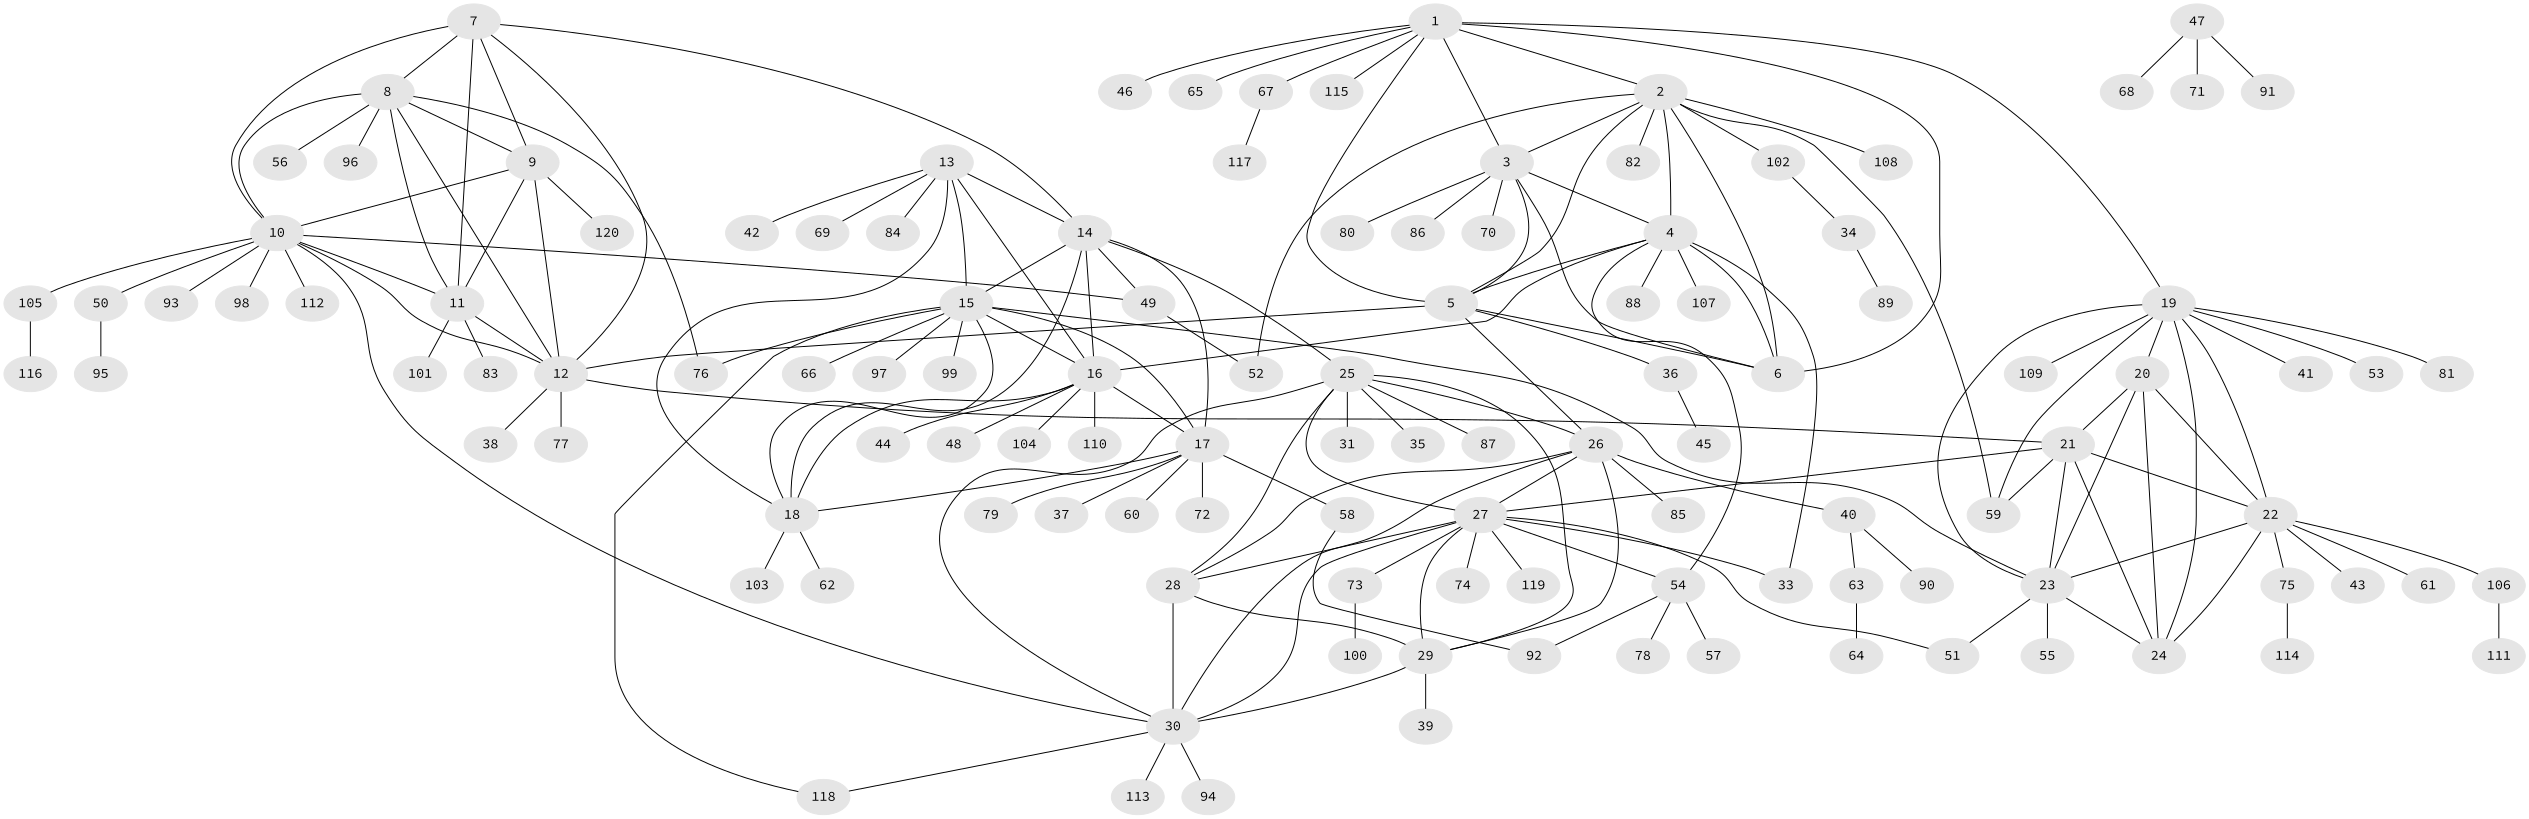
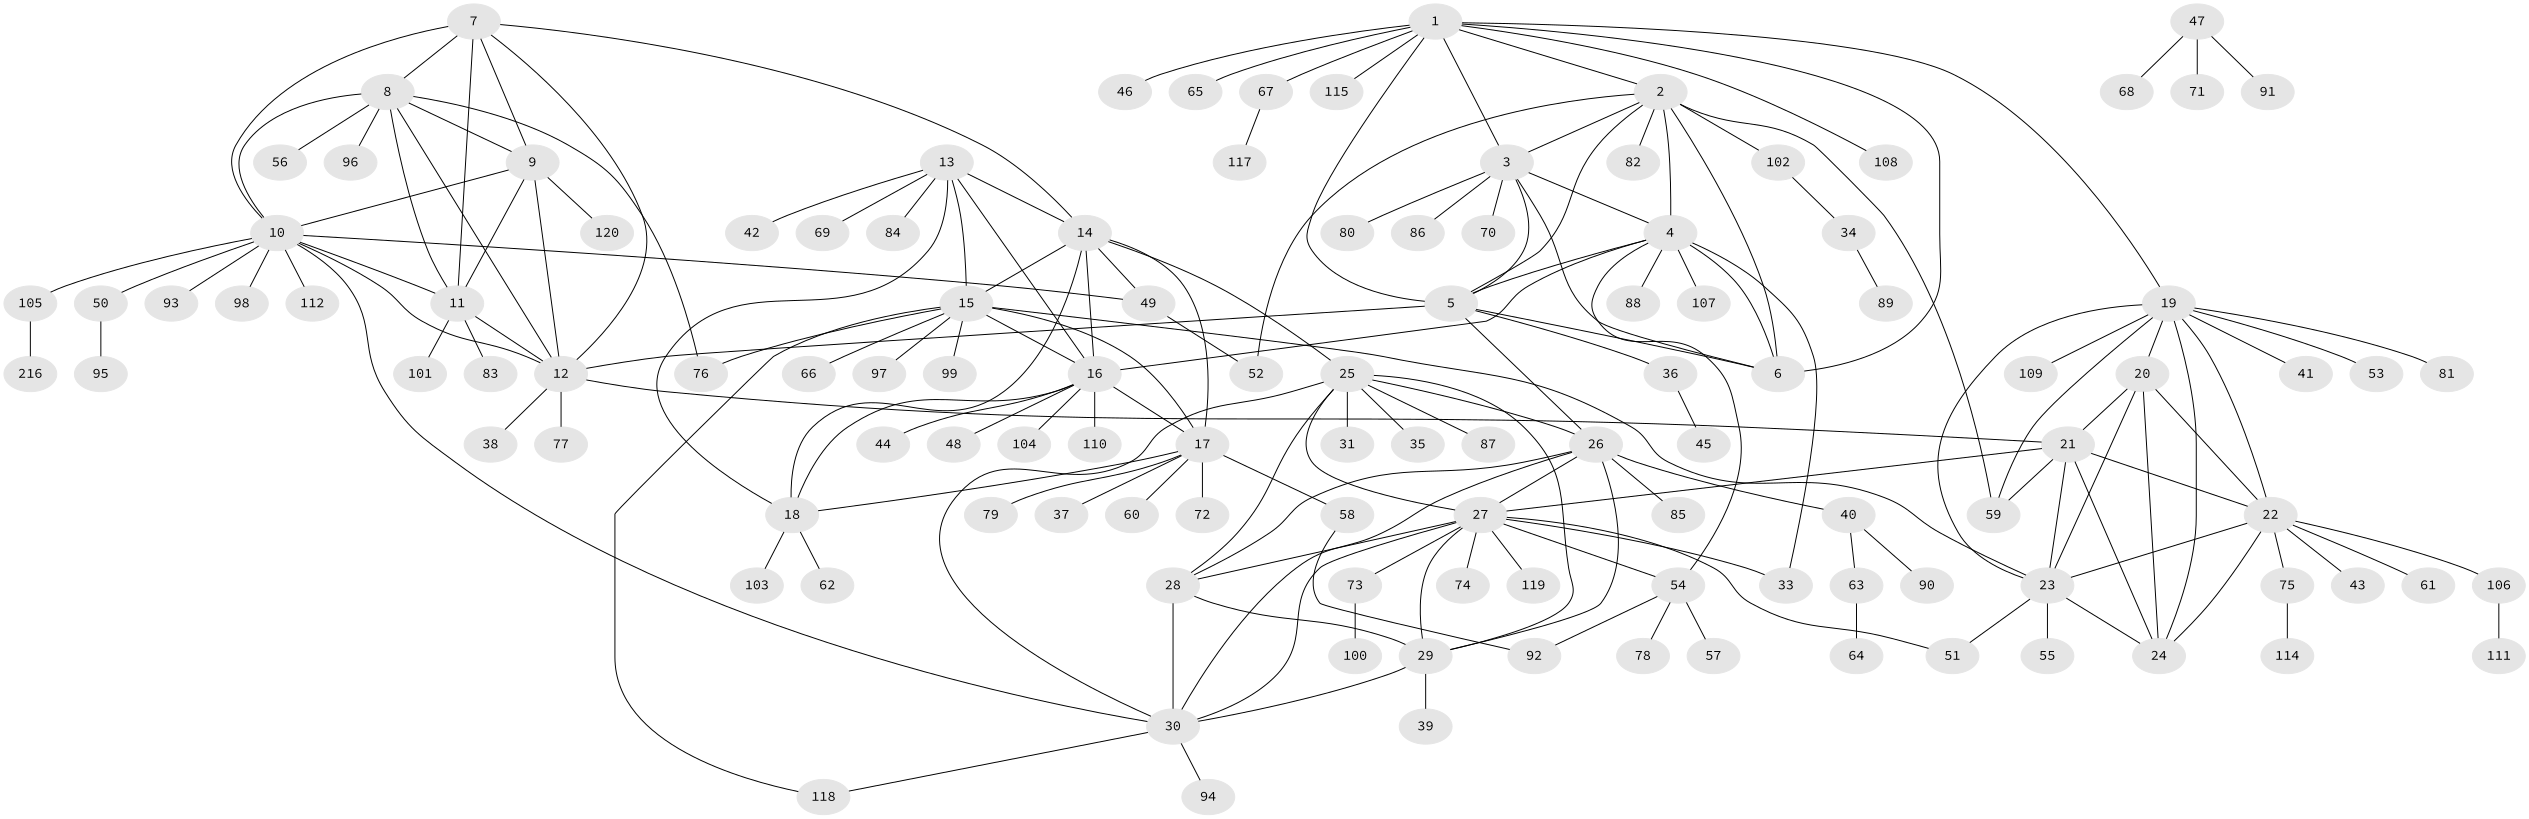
(1767, 120) -> (1671, 67)
(30, 374) -> (30, 374)
(800, 410) -> none
(1138, 797) -> none
